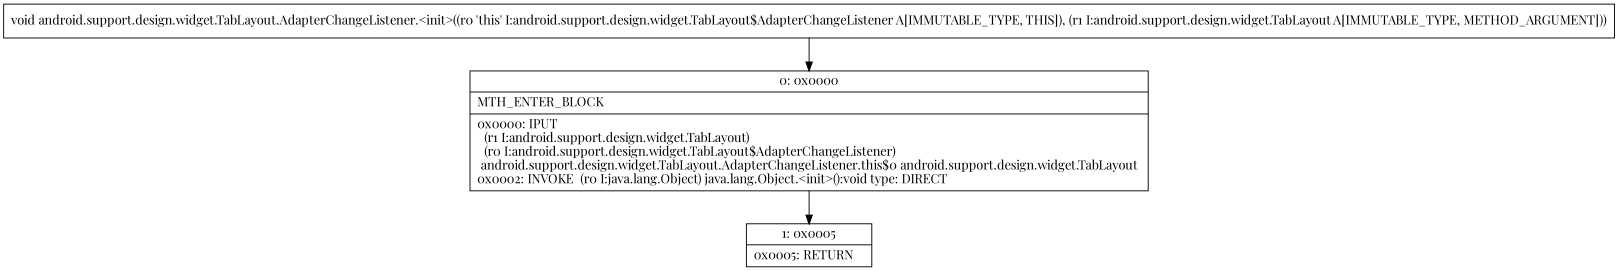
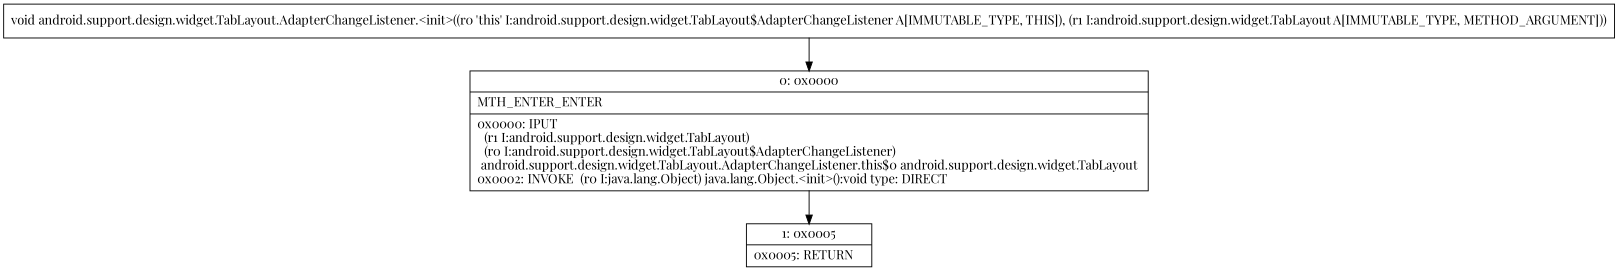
(541, 103) -> (540, 103)
